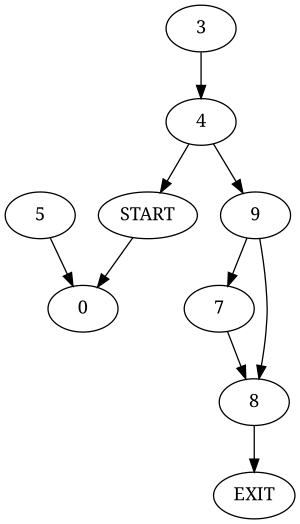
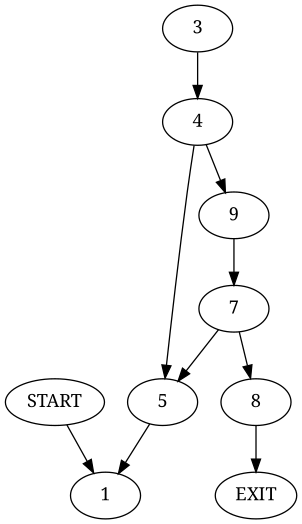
(178, 163) -> (179, 255)
(267, 302) -> none
(83, 309) -> (106, 496)
none -> (202, 350)
